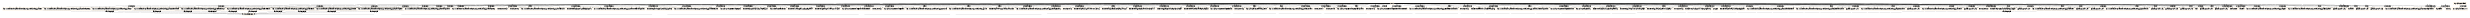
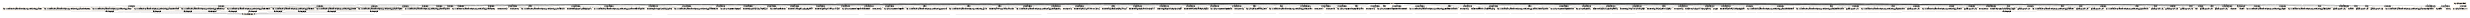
(1305, 6) -> (1305, 6)
(1384, 6) -> (1384, 6)
(2241, 6) -> (2241, 6)
(2233, 9) -> (2233, 9)
